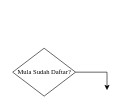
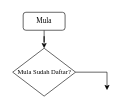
none -> (44, 21)
none -> (44, 41)
